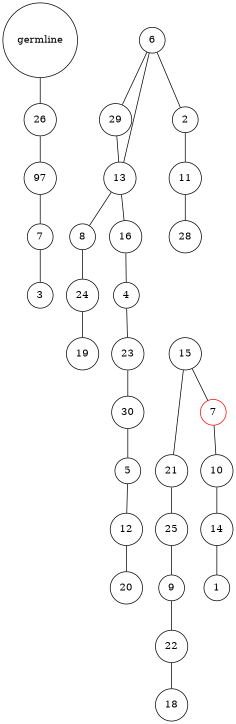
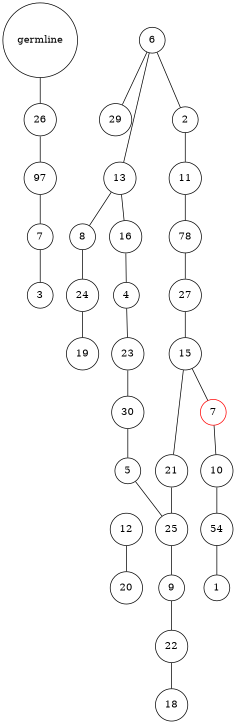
(118, 149) -> none
(185, 237) -> (185, 237)
none -> (185, 295)
(127, 499) -> (149, 499)
(217, 529) -> (217, 529)
